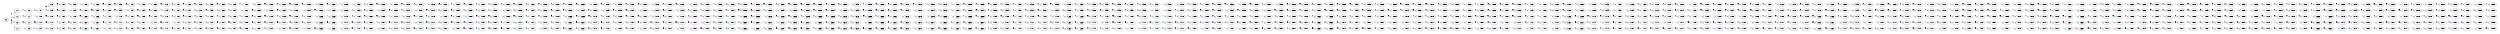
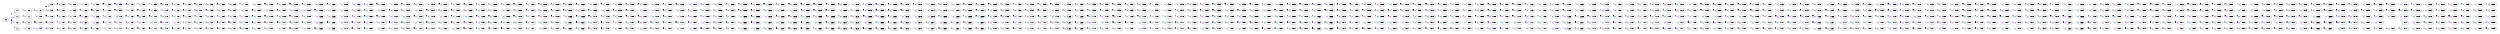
(2393, 23) -> none
